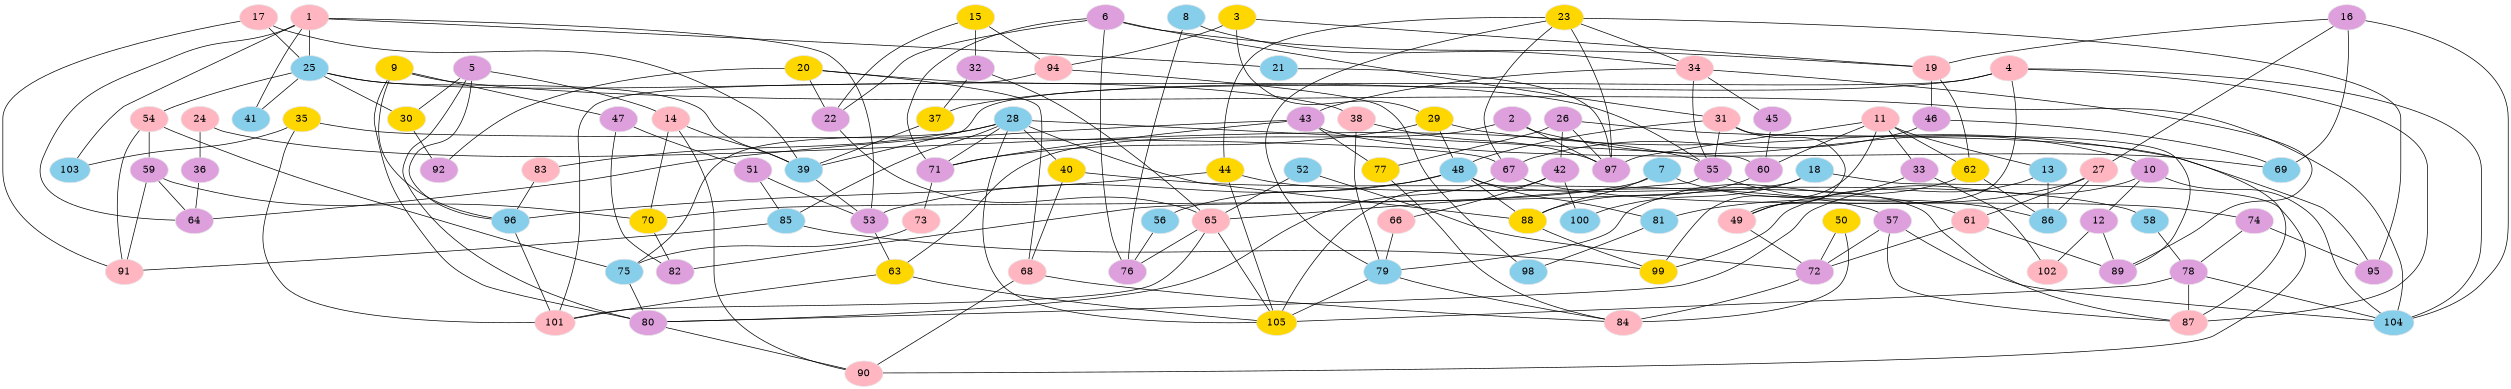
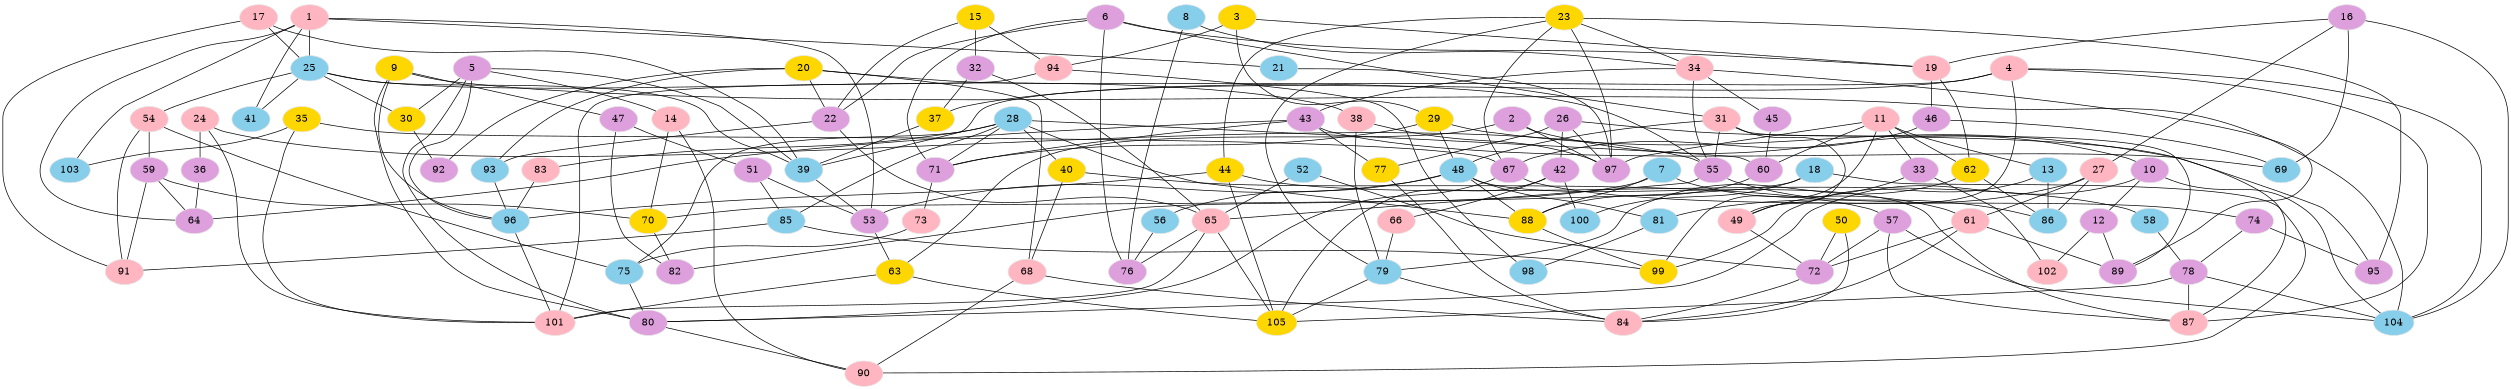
(738, 144) -> (612, 78)
none -> (490, 170)
(1000, 282) -> none
none -> (1846, 287)
none -> (293, 298)
